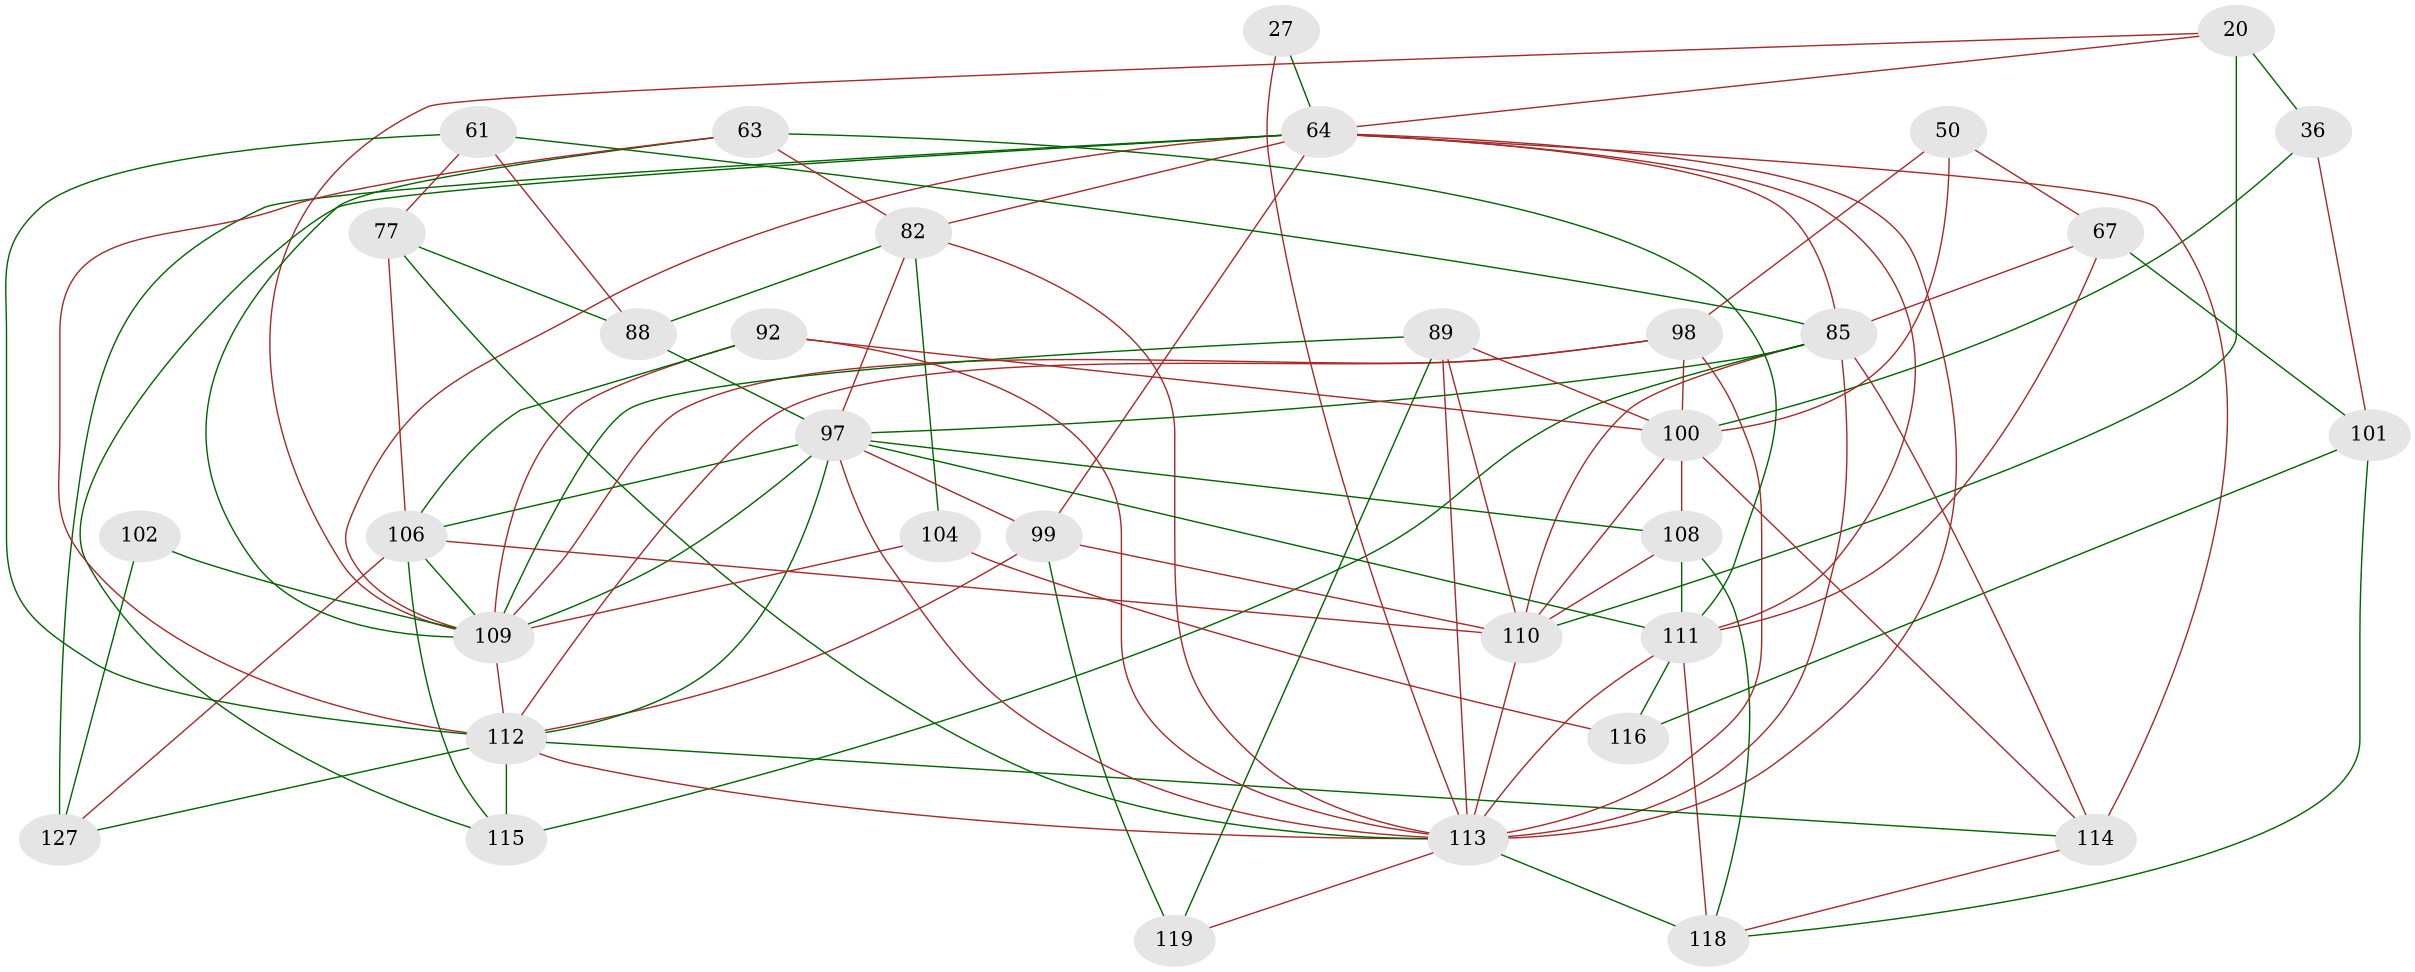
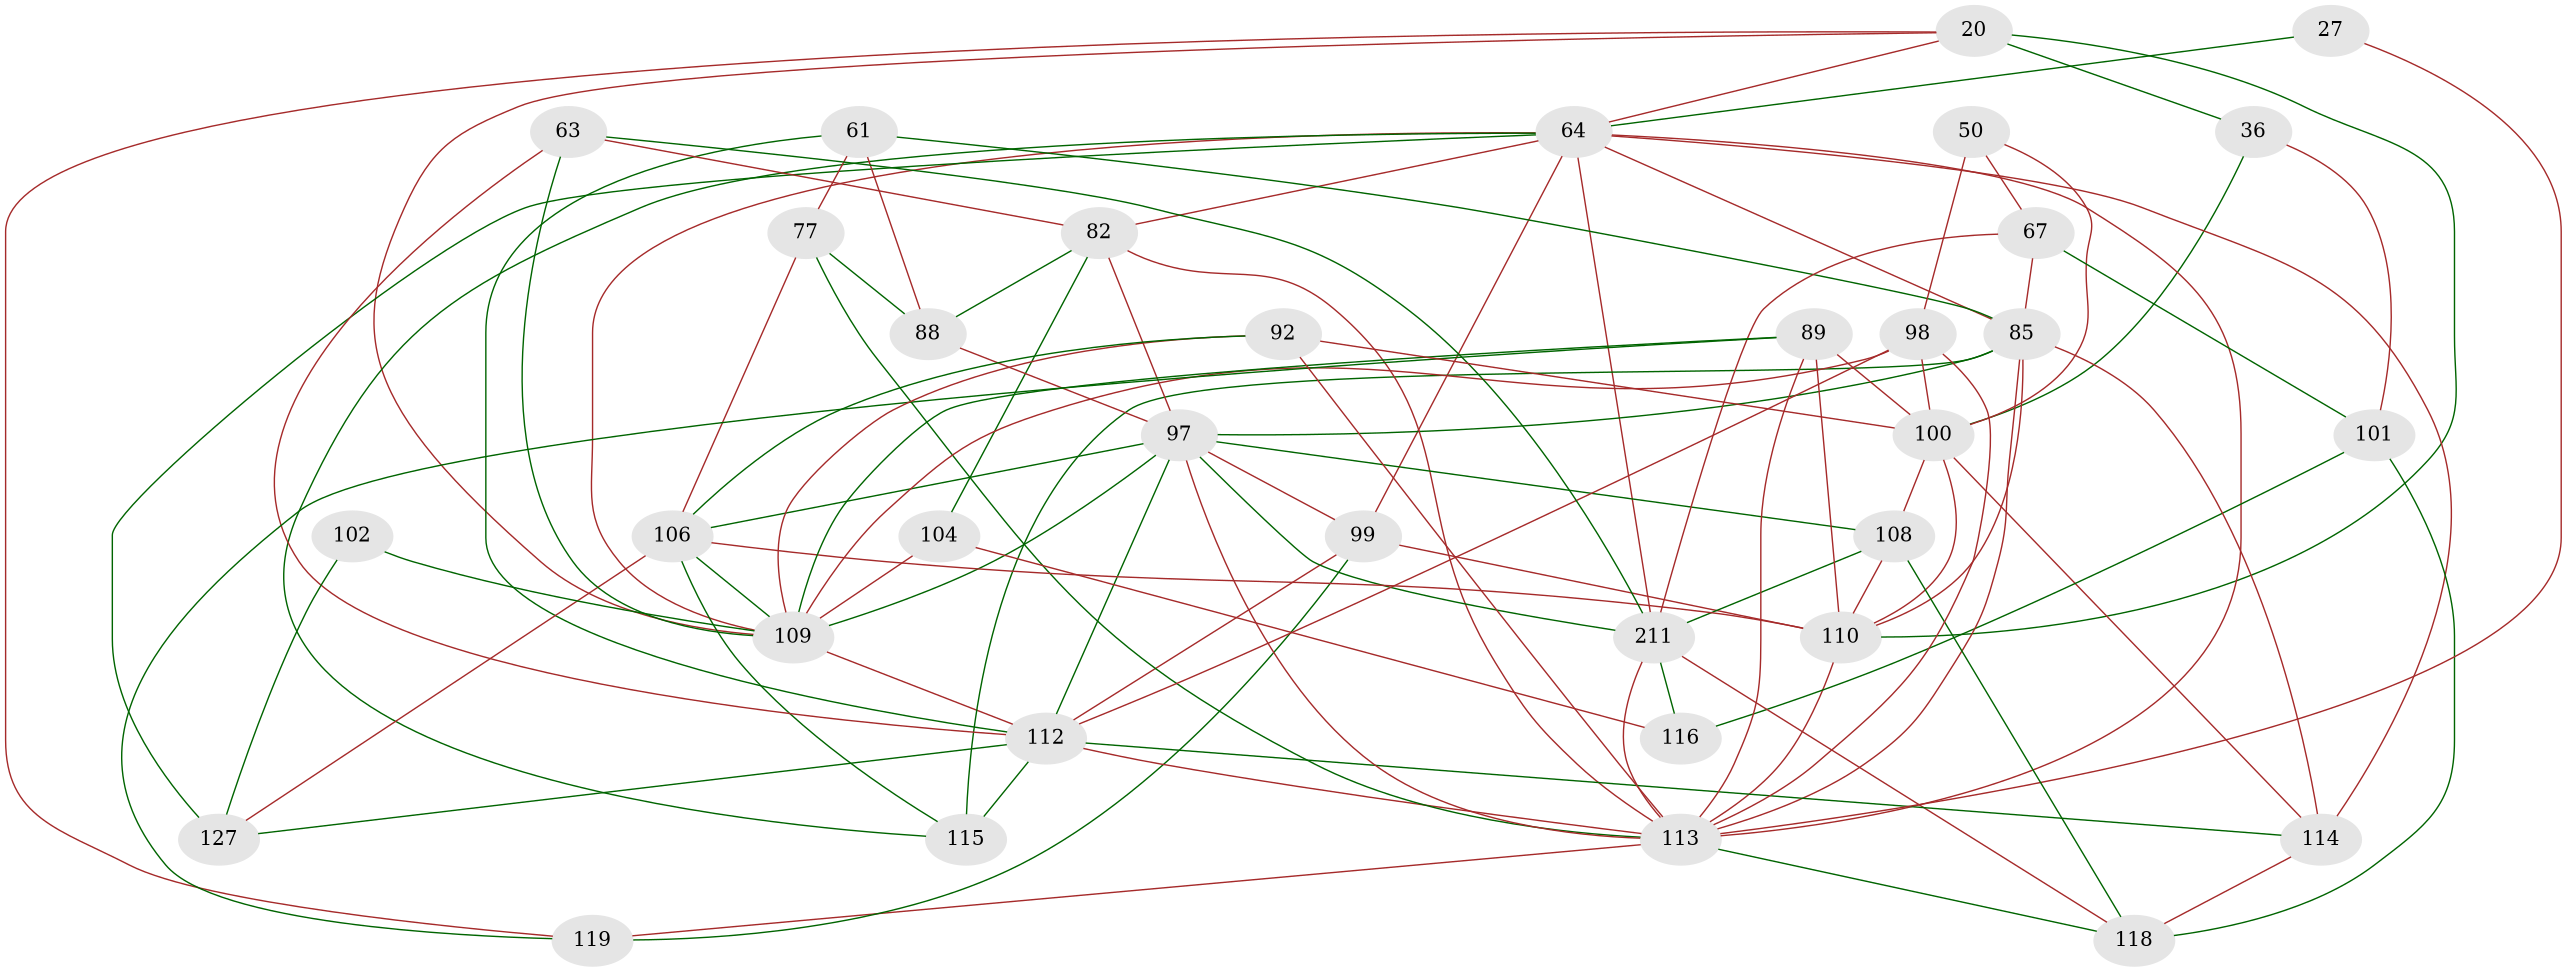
none -> (391, 99)
(722, 378) -> (1044, 381)
(1682, 637) -> (1654, 637)
